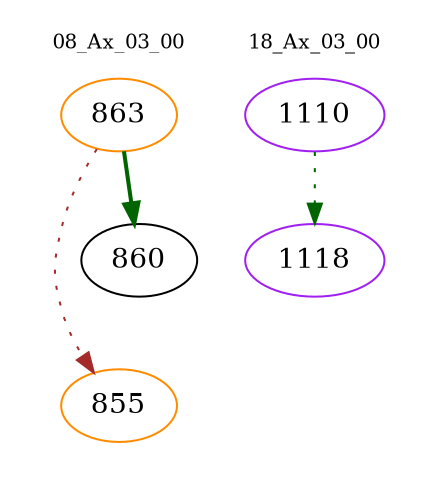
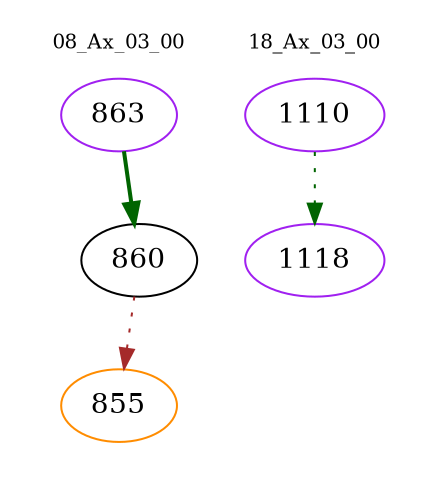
(119, 115) -> (119, 115)
(57, 251) -> (131, 322)
